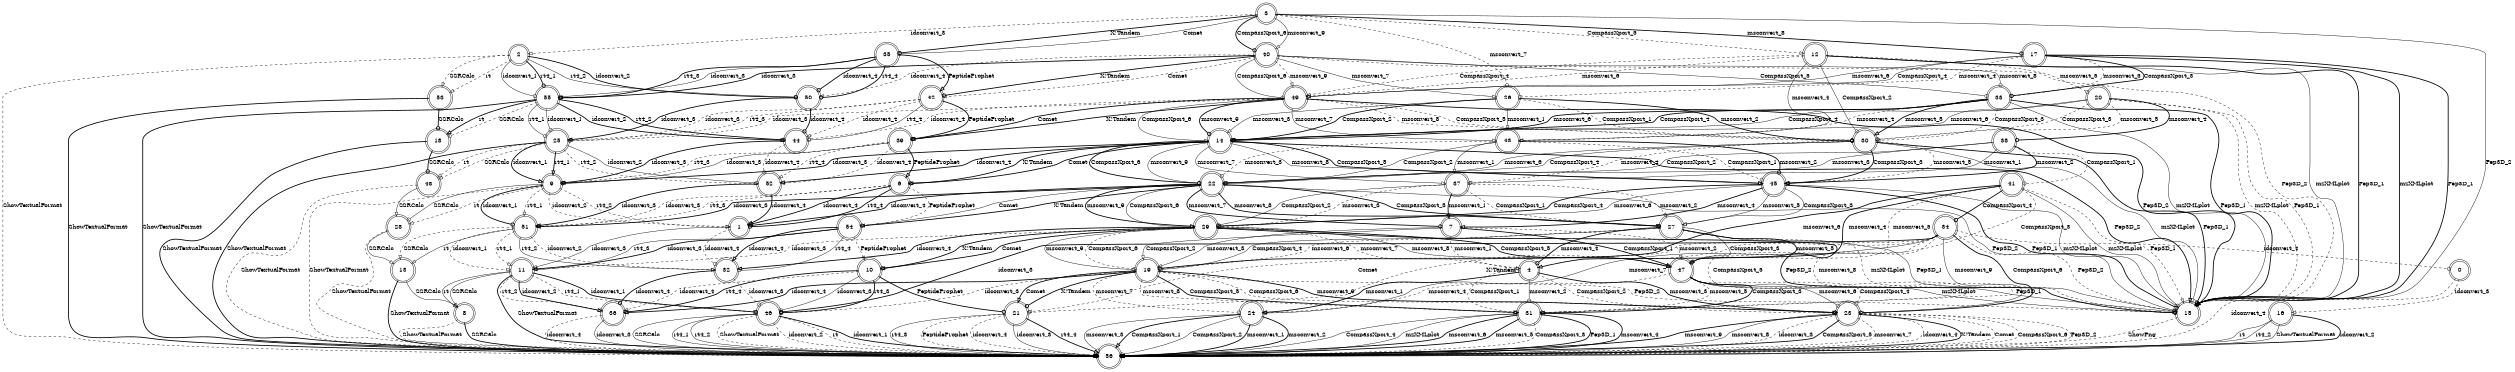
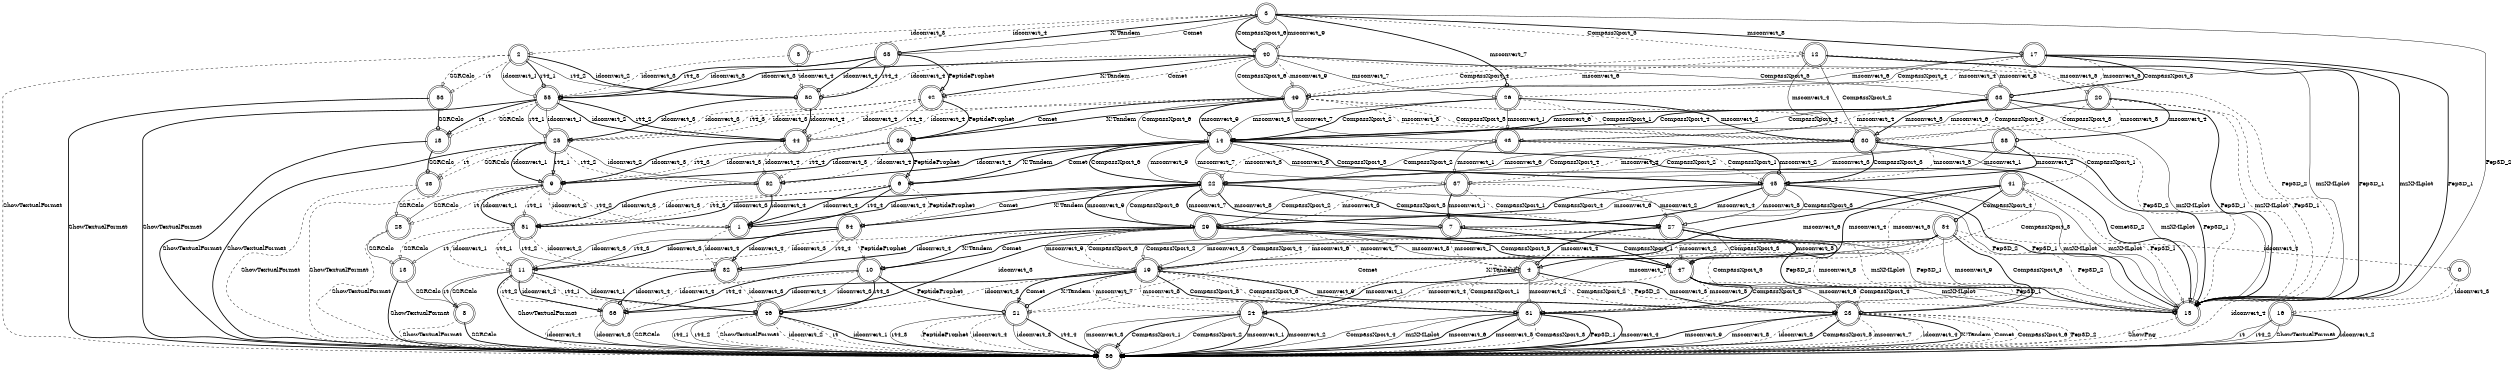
(1397, 35) -> (1397, 35)
none -> (799, 55)
(1846, 124) -> (1846, 124)
(2127, 227) -> (2127, 227)
